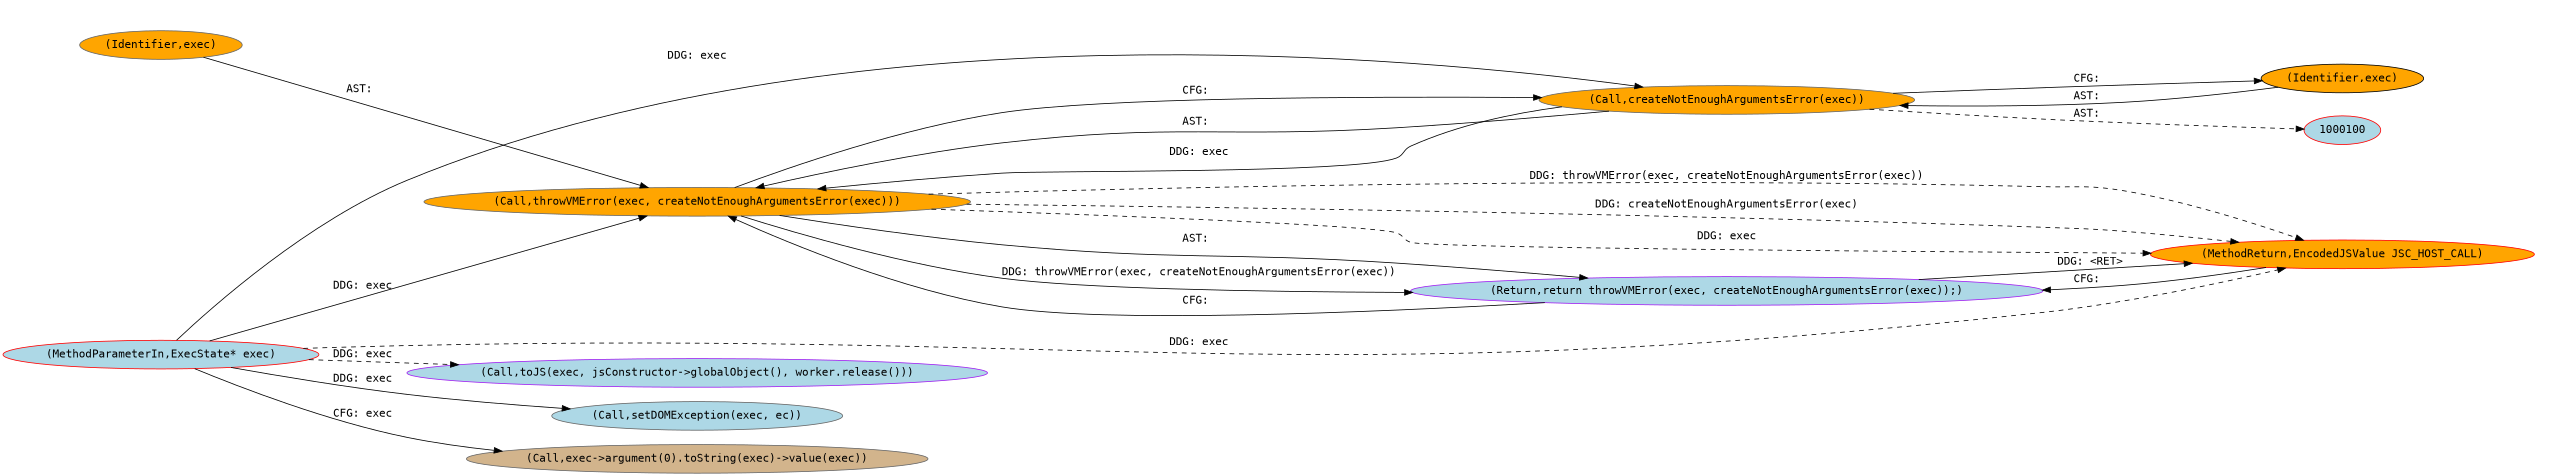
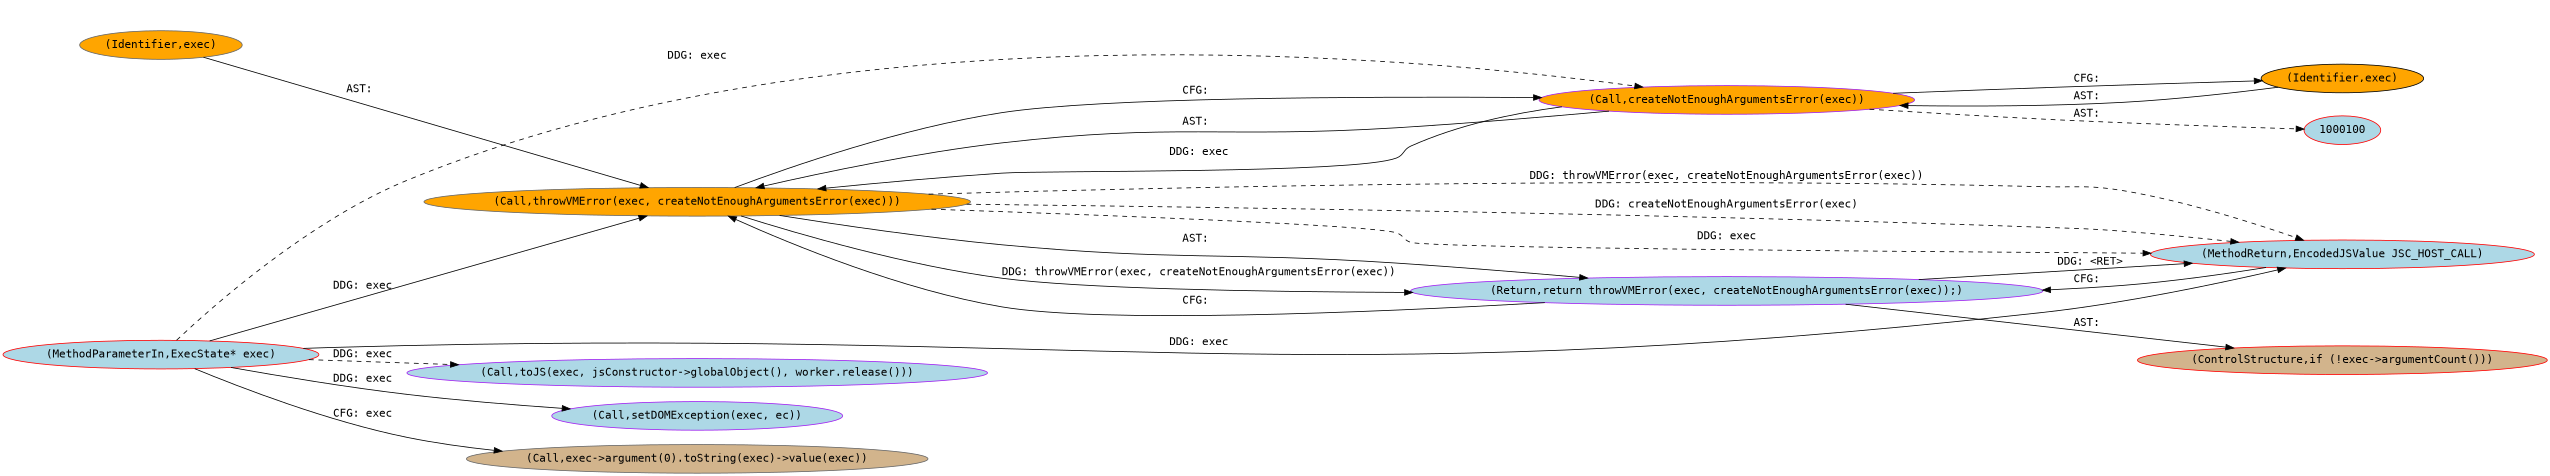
(874, 71) -> (874, 71)
(1727, 100) -> (1727, 100)
(2342, 254) -> (2342, 254)
(1293, 354) -> (1293, 354)
none -> (2342, 360)
(697, 416) -> (697, 416)
